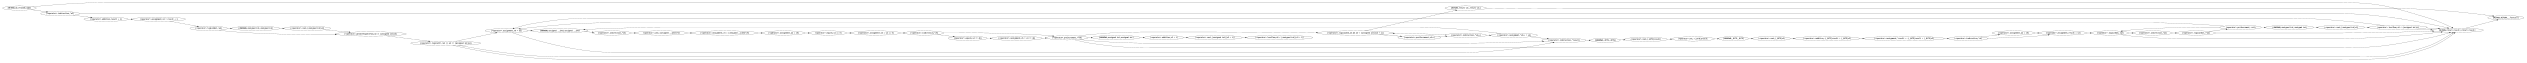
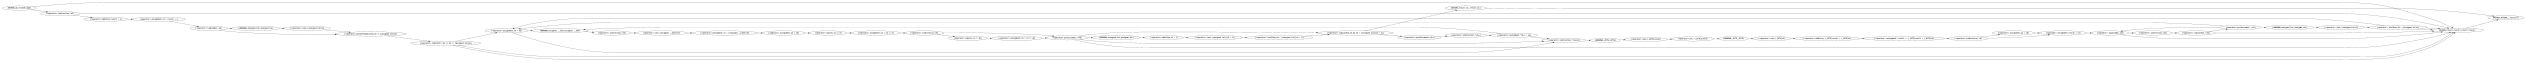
(1420, 34) -> (1316, 35)
